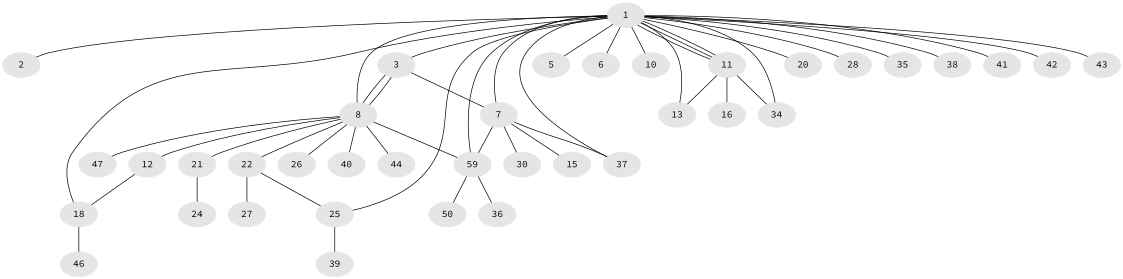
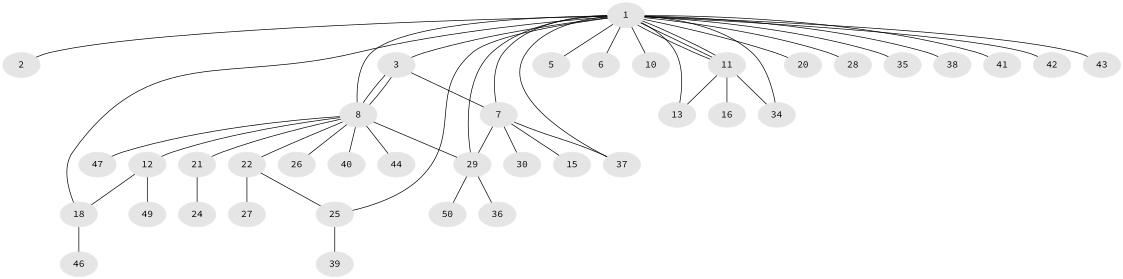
(472, 165) -> (472, 165)
none -> (147, 214)
